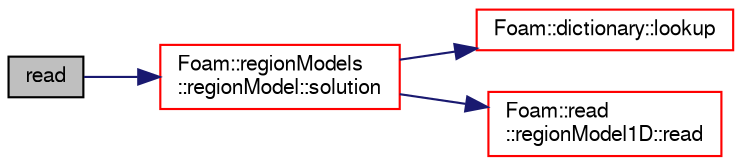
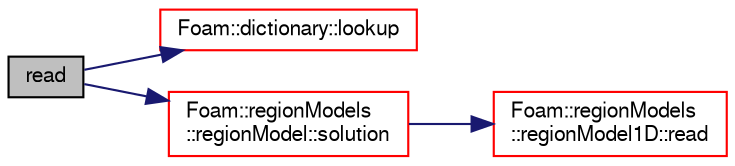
(427, 56) -> (123, 62)
(605, 124) -> (610, 124)
